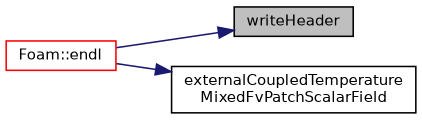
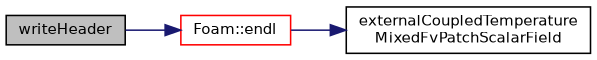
(167, 40) -> (145, 30)
